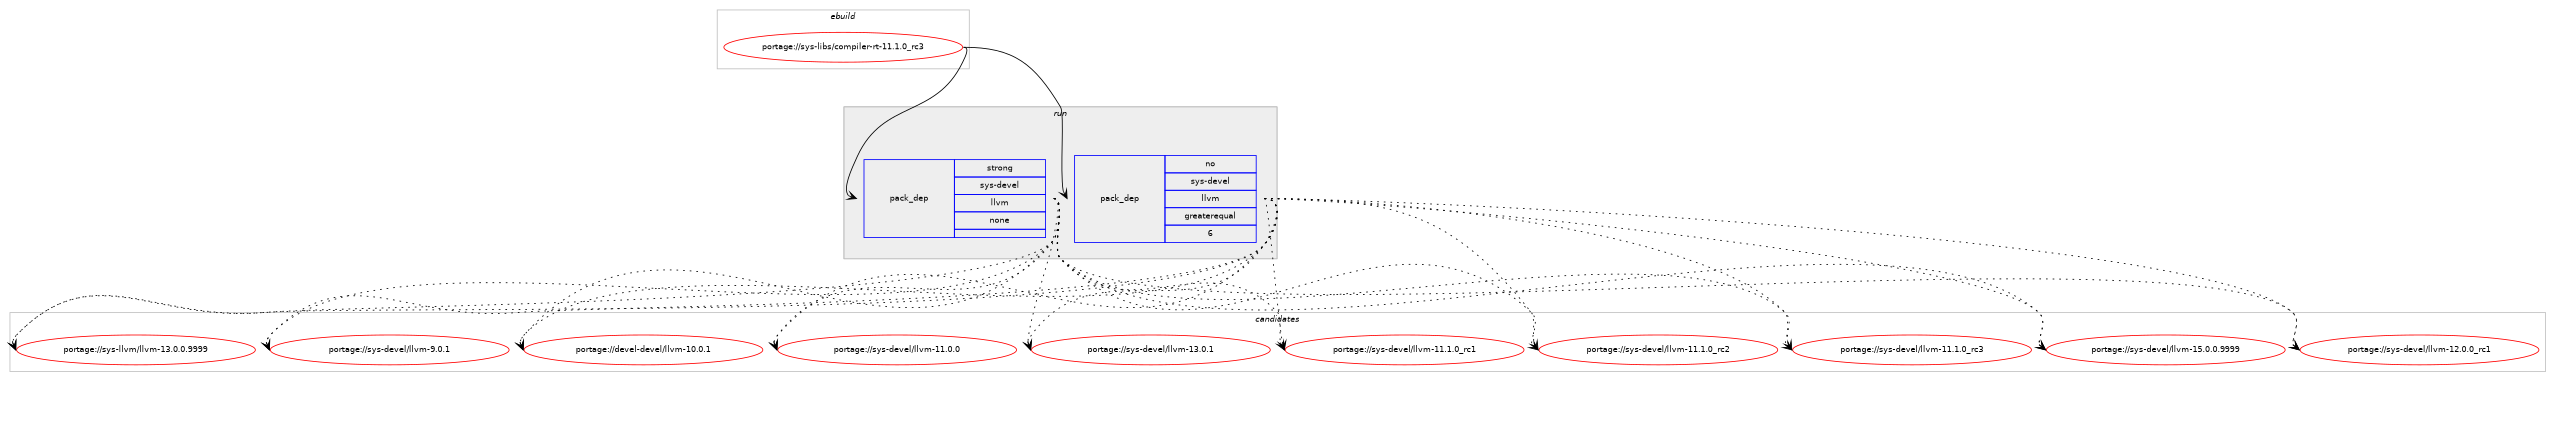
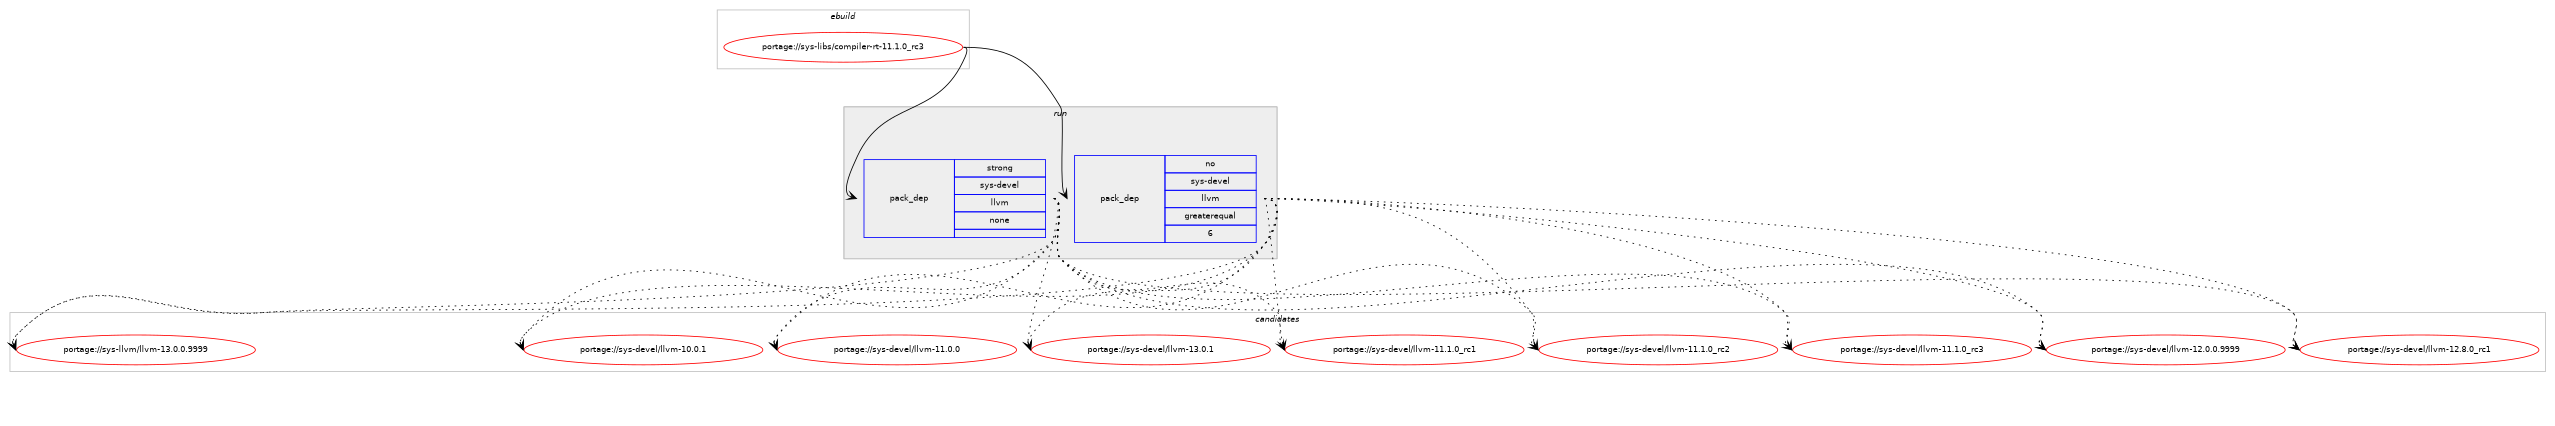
(390, 350) -> none
(643, 350) -> (643, 350)
(2166, 350) -> (2166, 350)
(2420, 350) -> (2420, 350)
